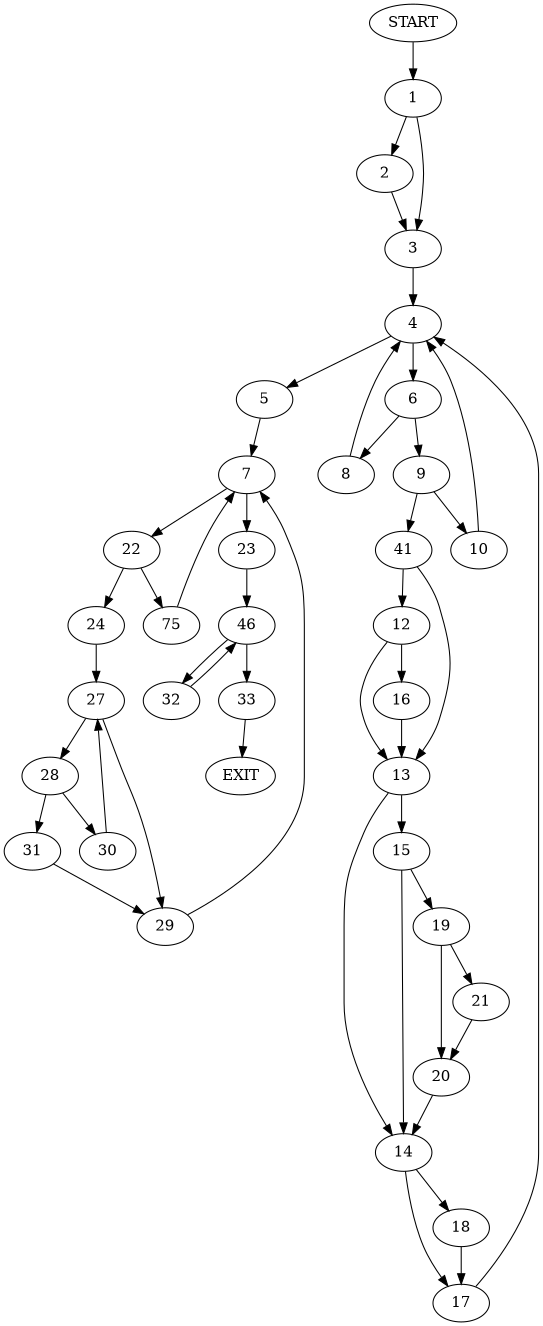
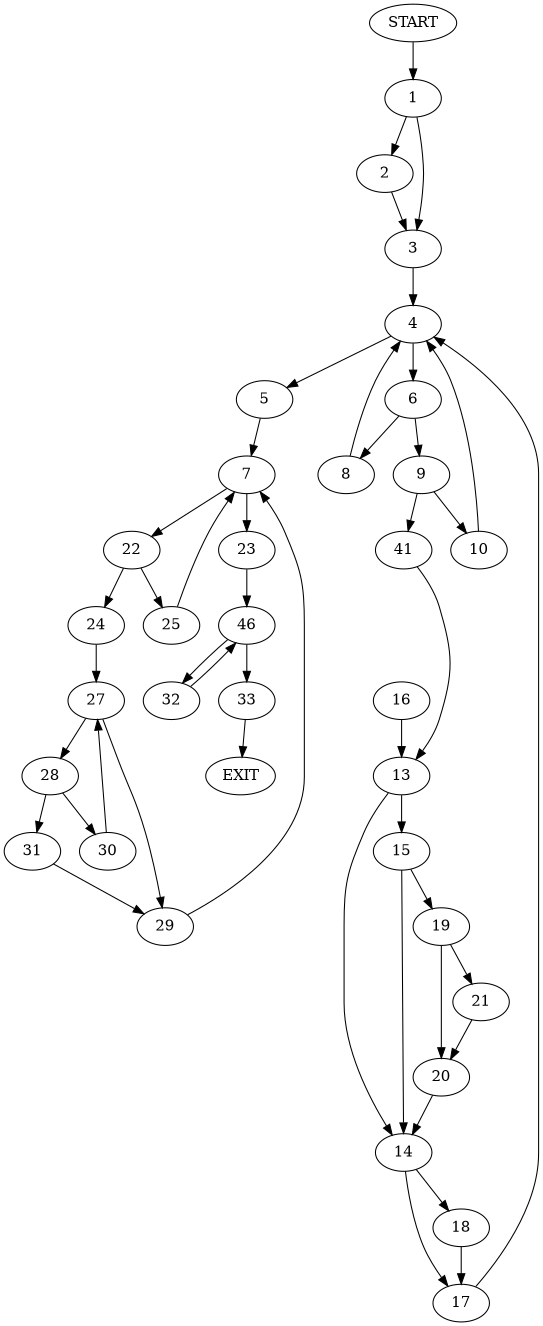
(172, 625) -> (172, 625)
(402, 625) -> none
